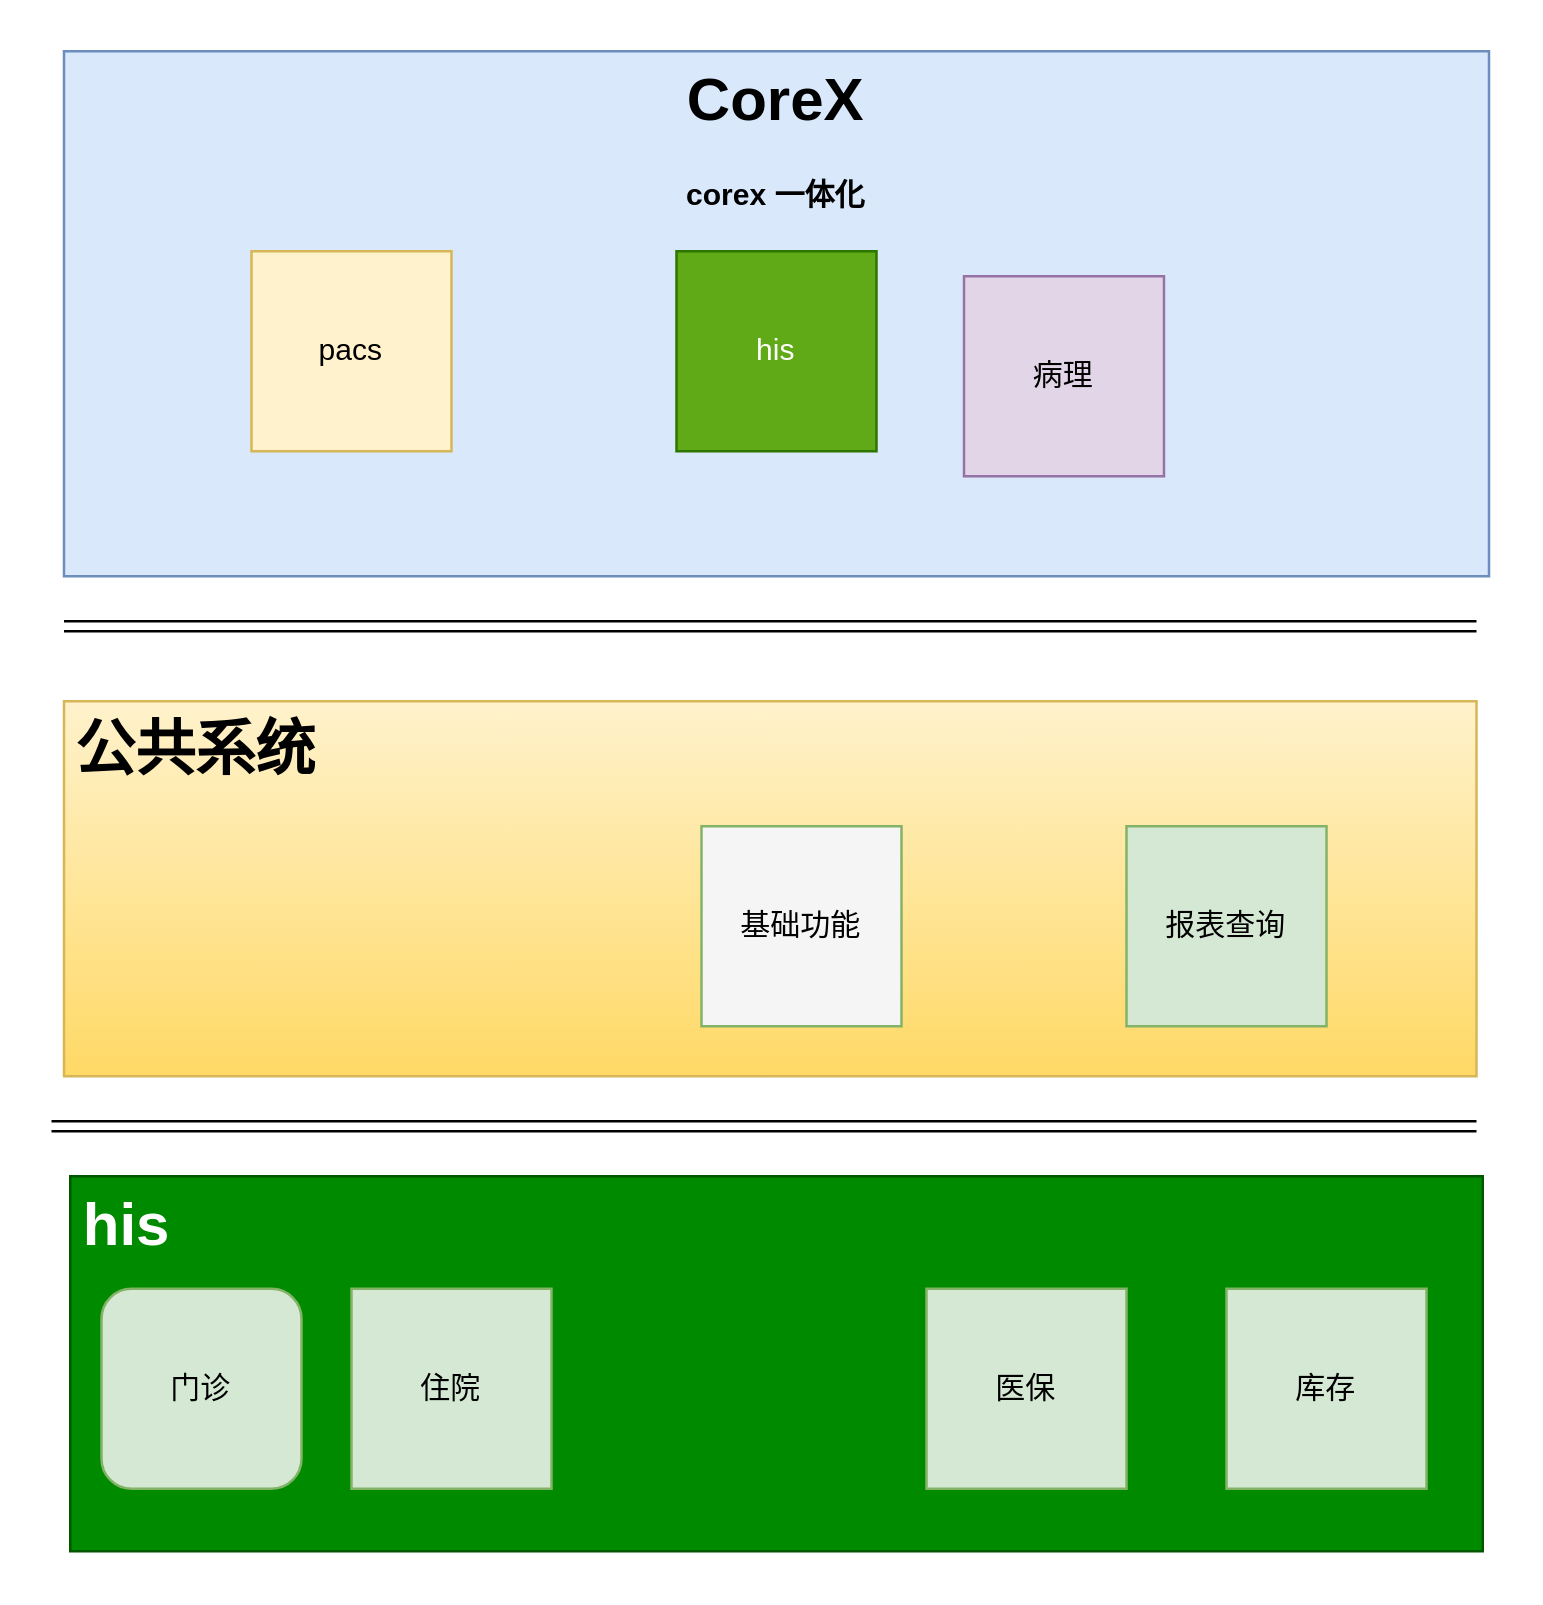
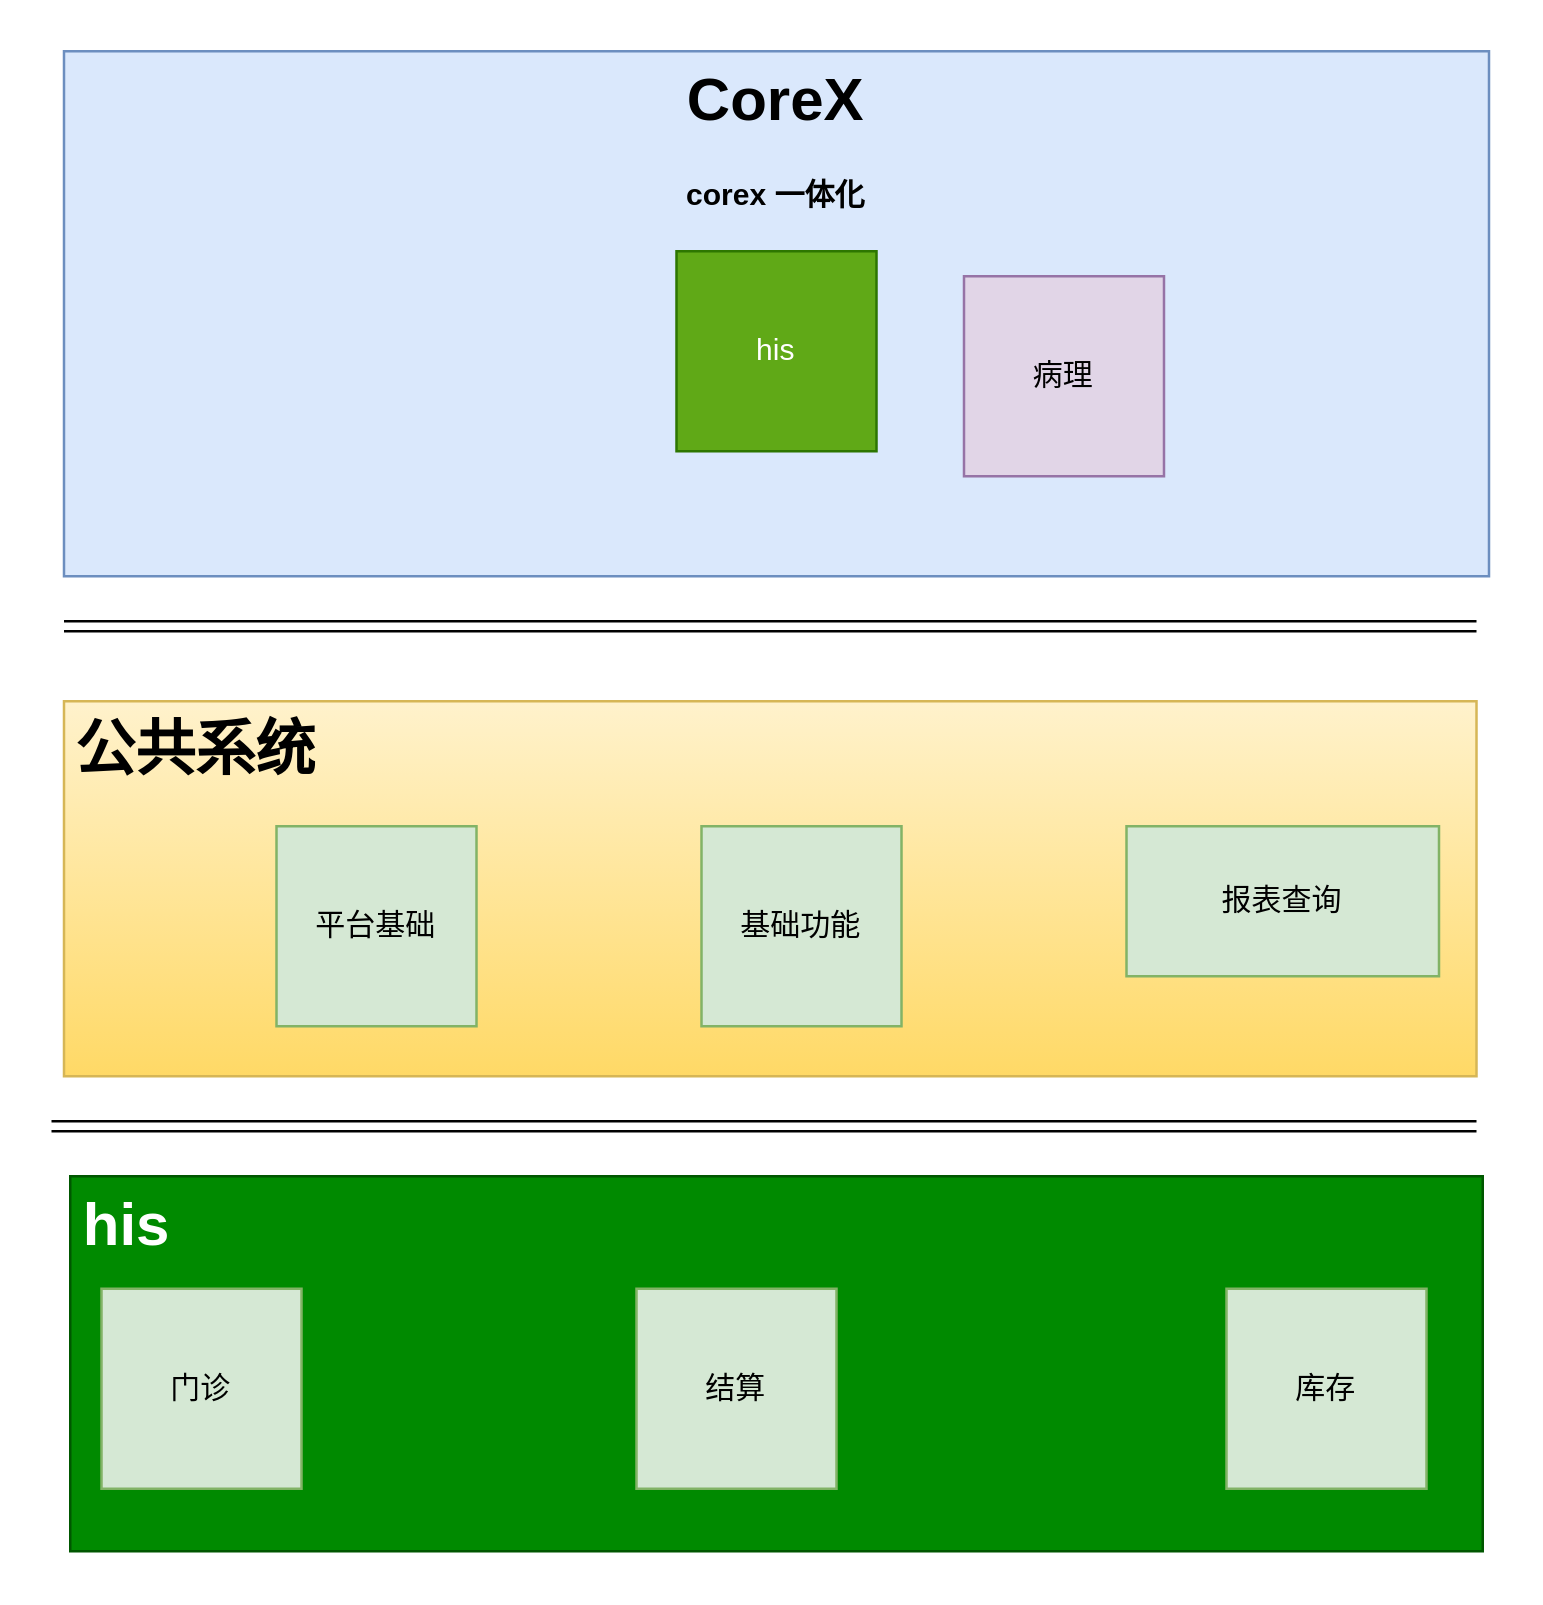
(351, 351) -> none
none -> (376, 926)
(801, 926) -> (801, 926)
(1226, 926) -> (1283, 901)
(201, 1389) -> (201, 1389)
(451, 1389) -> none
none -> (736, 1389)
(1026, 1389) -> none
